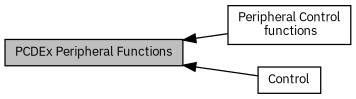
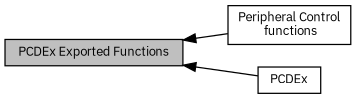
(94, 53) -> (94, 53)
(289, 80) -> (289, 80)
